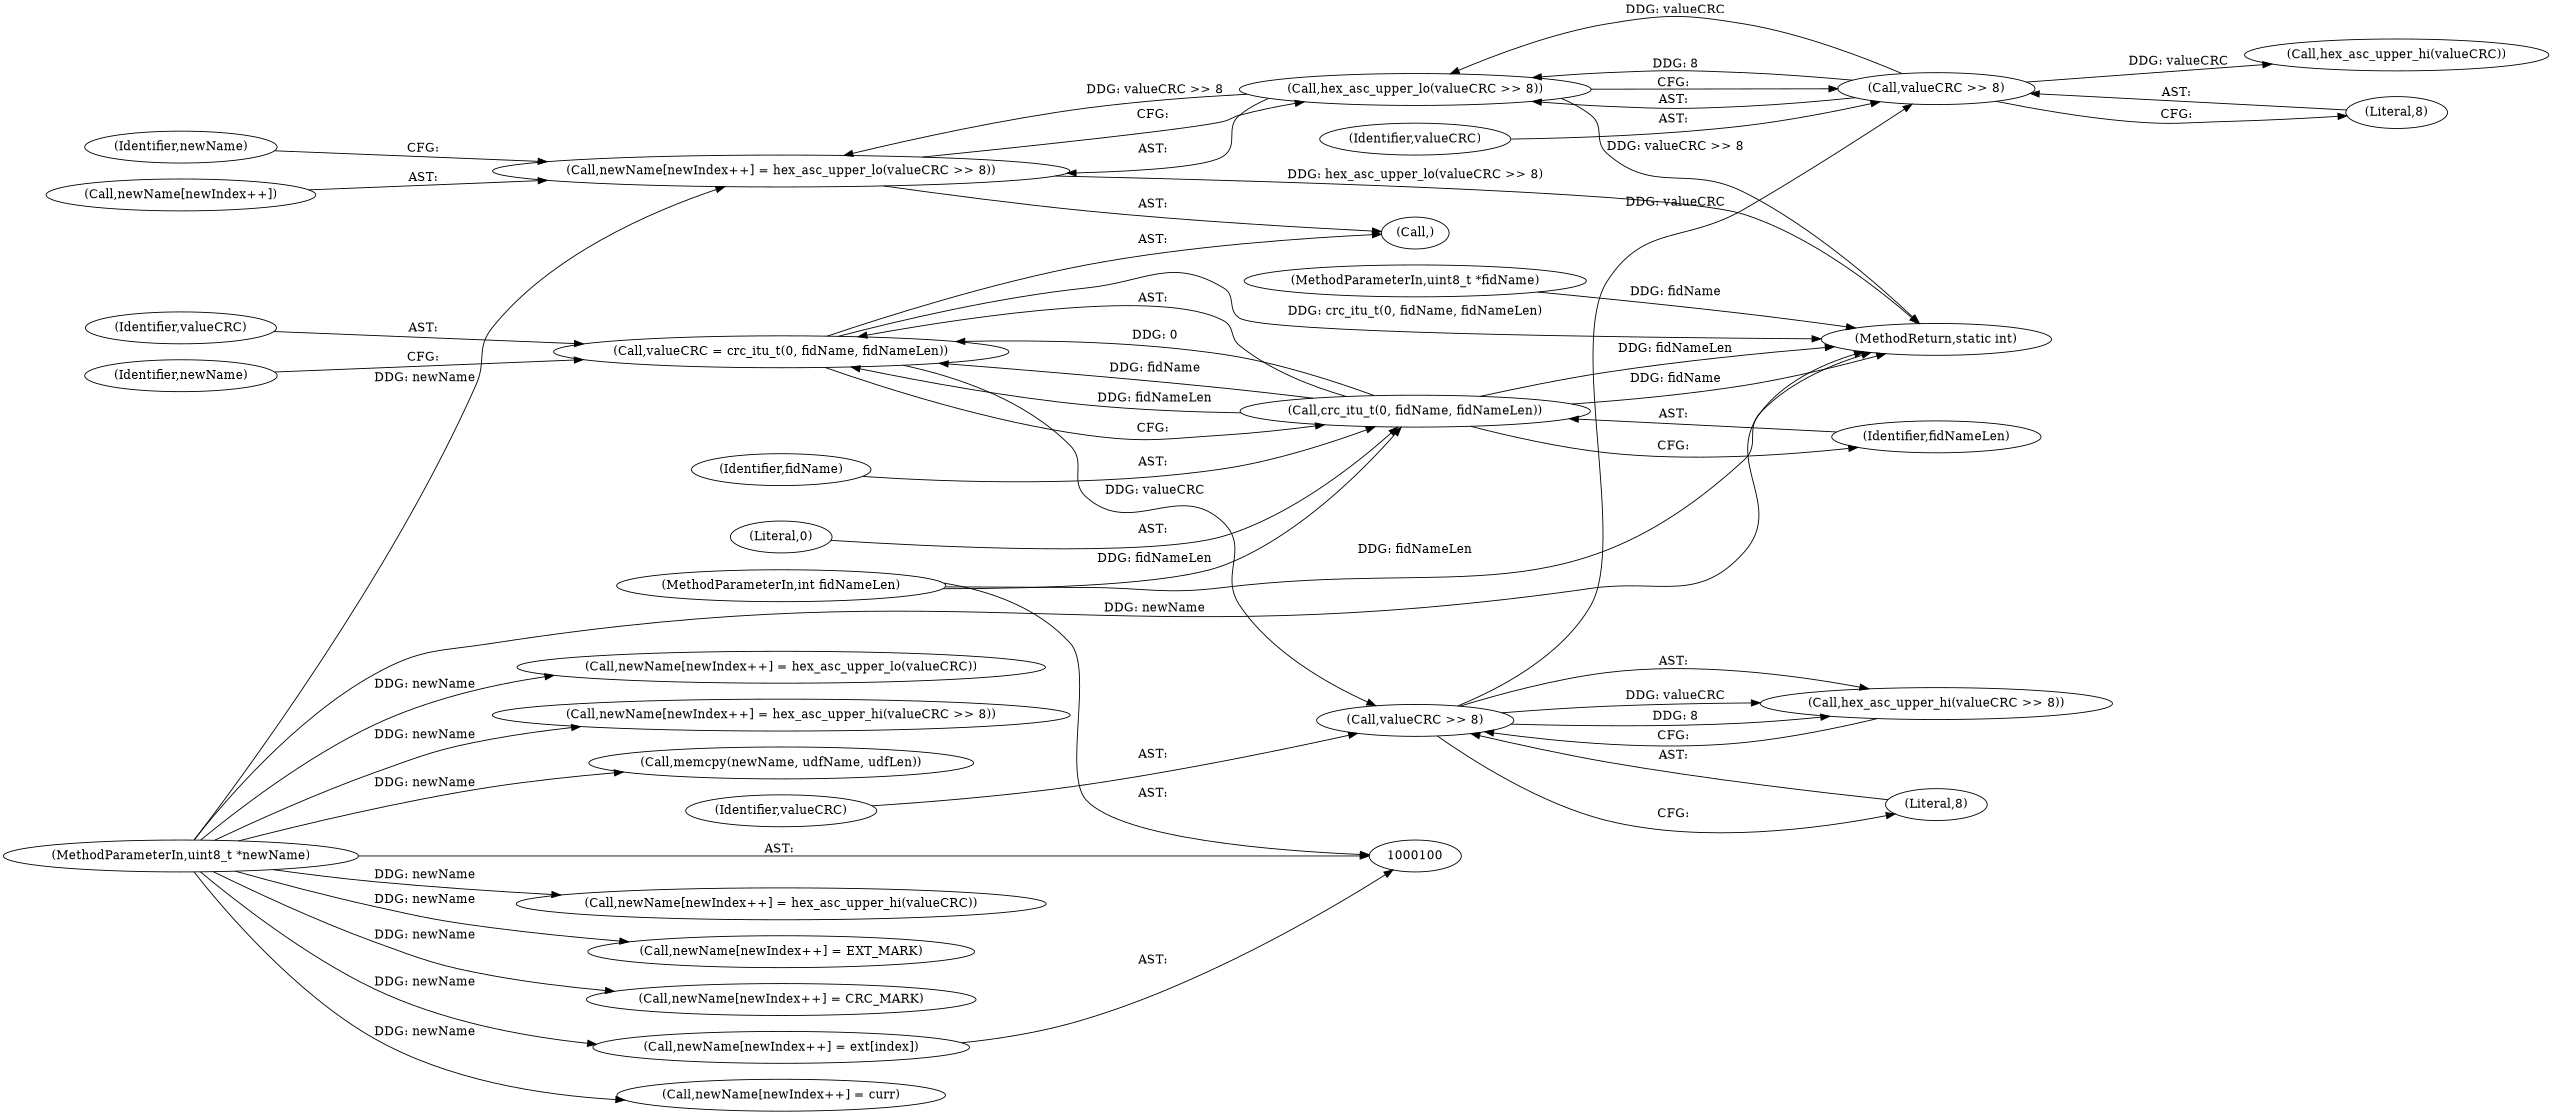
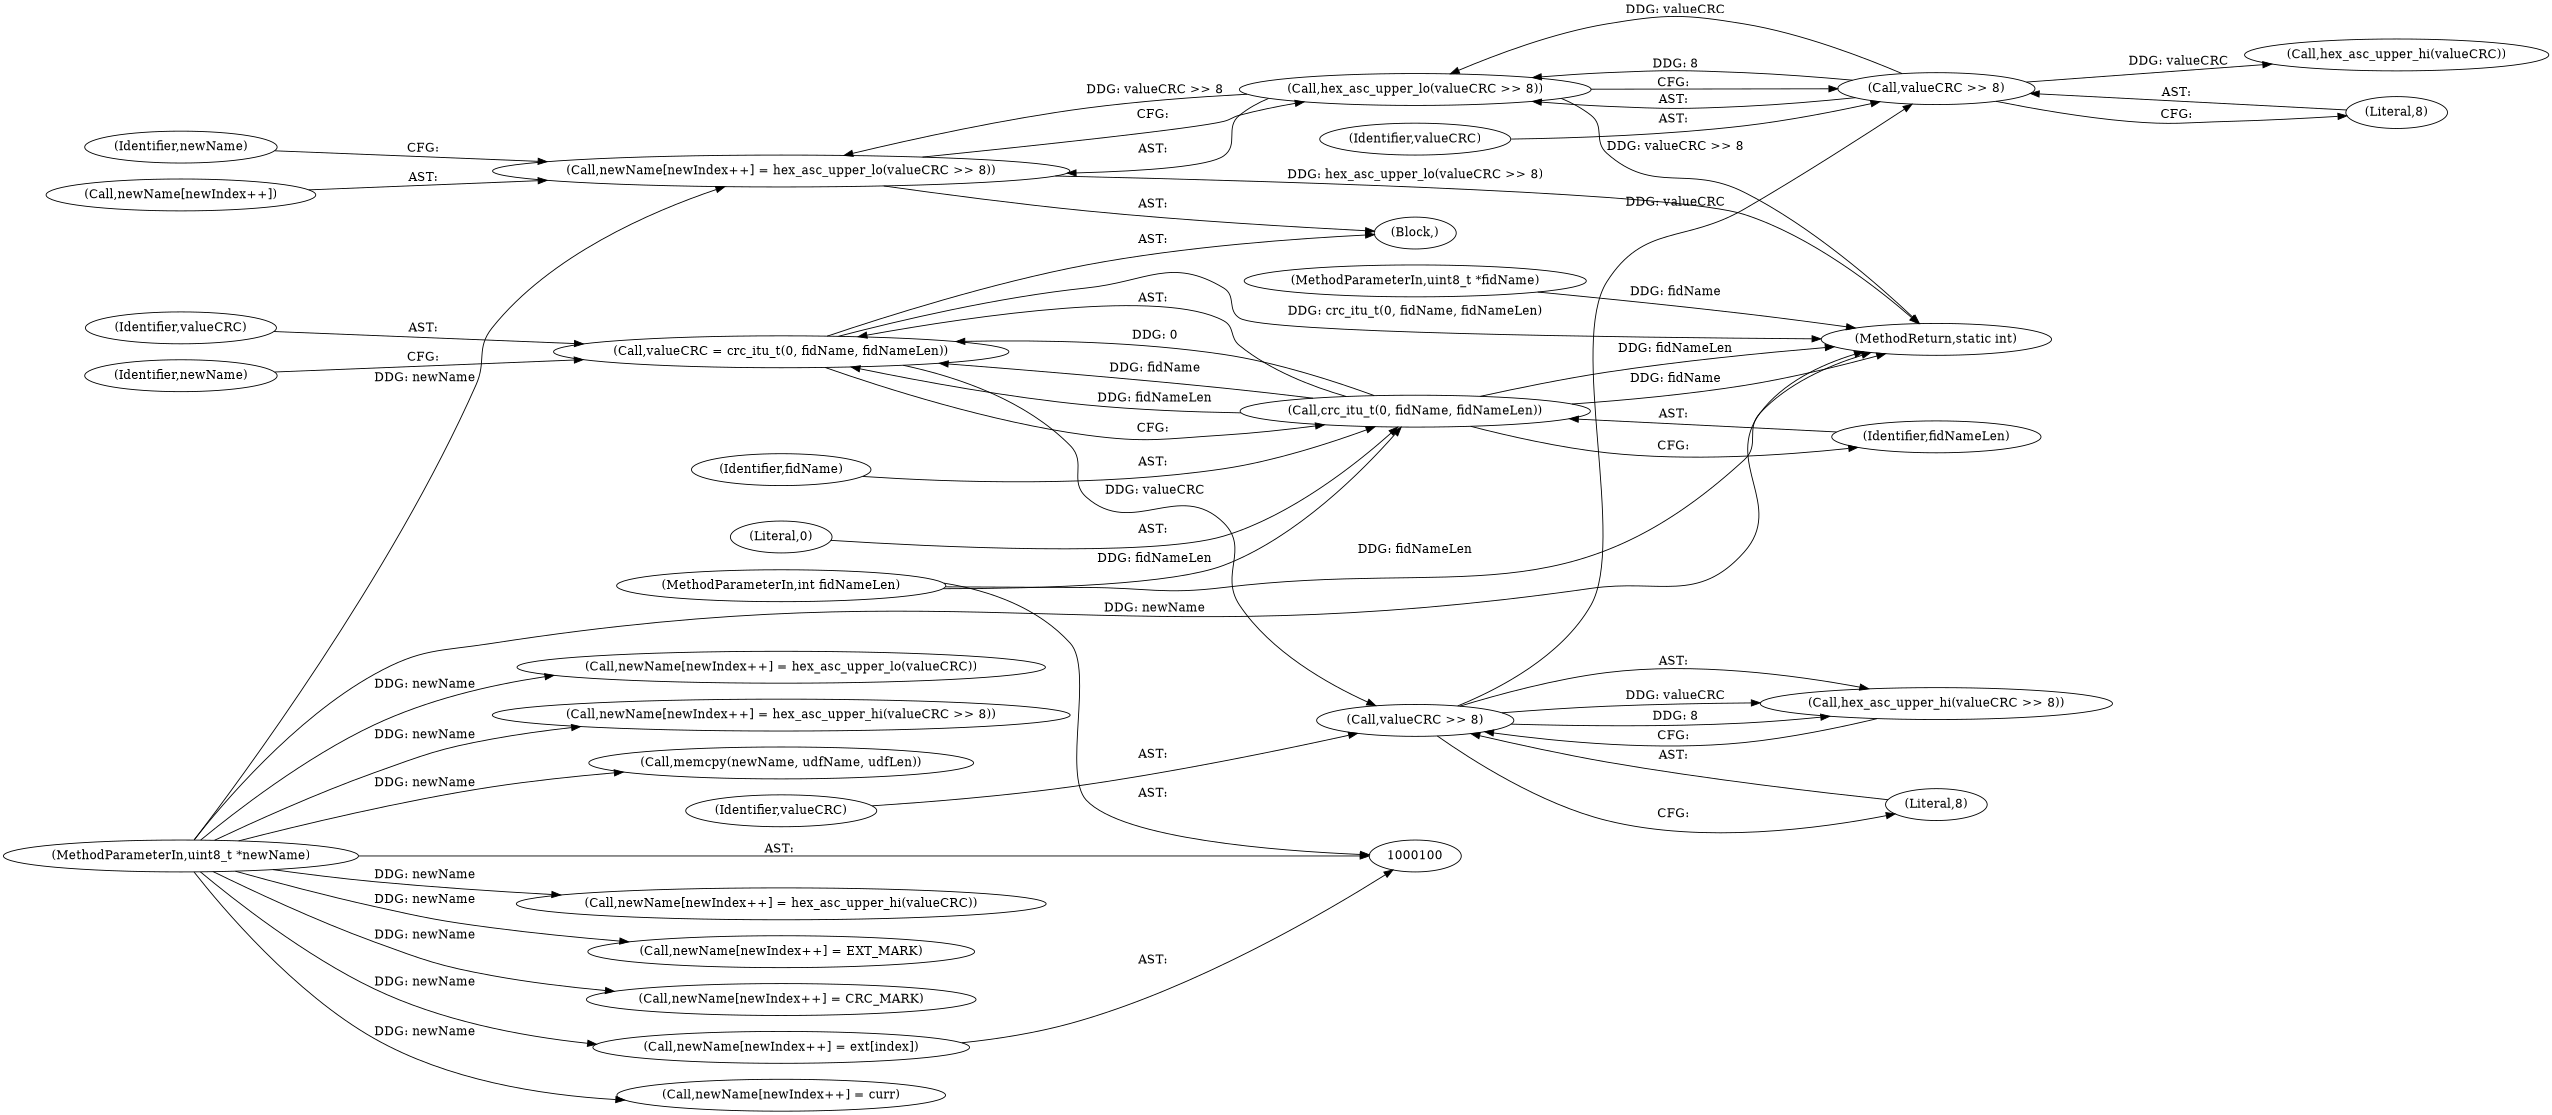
(1415, 233) -> (1415, 233)
